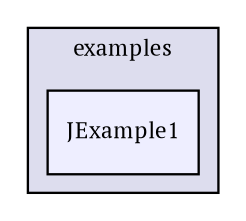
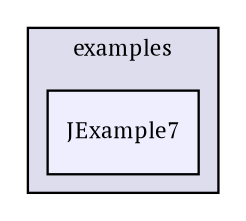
(123, 132) -> (123, 132)
